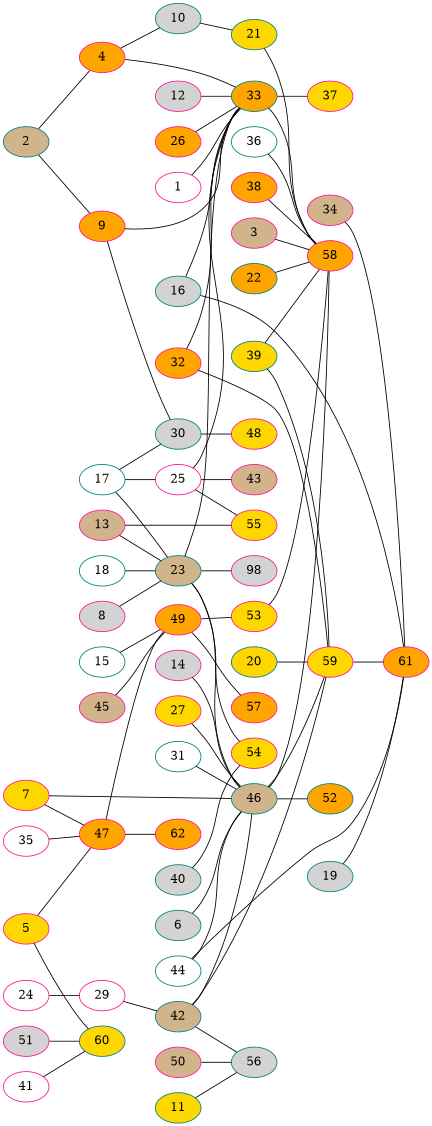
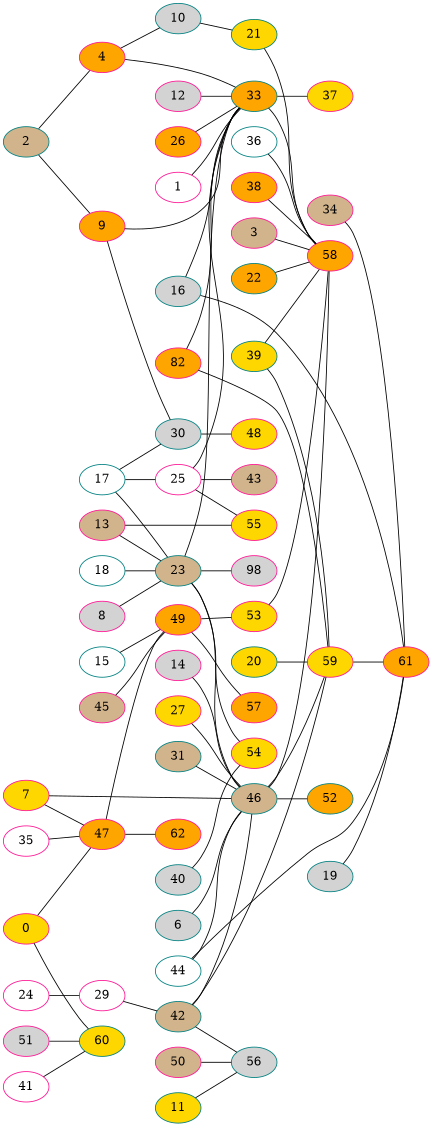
(178, 363) -> (178, 363)
(178, 757) -> (178, 757)
(26, 929) -> (26, 929)
